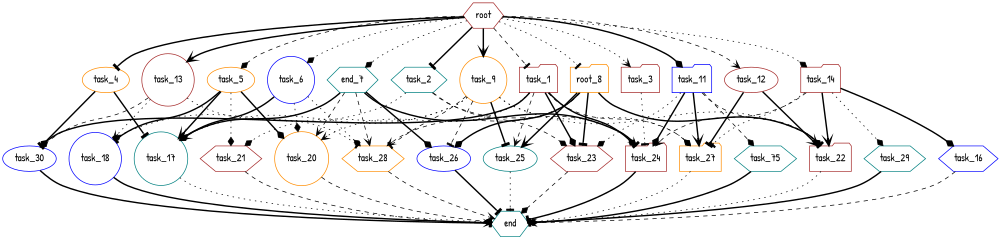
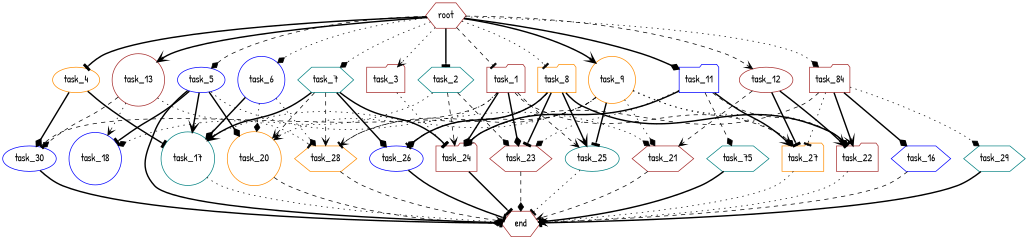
(231, 80) -> (201, 80)
(353, 80) -> (326, 80)
(589, 80) -> (557, 80)
(821, 80) -> (830, 80)
none -> (729, 109)
(287, 121) -> (189, 119)
(289, 212) -> (270, 210)
(510, 224) -> (521, 224)
